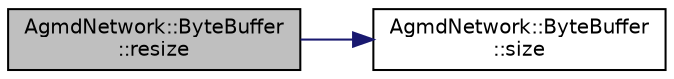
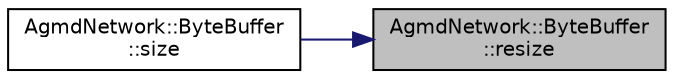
(327, 40) -> (327, 40)
